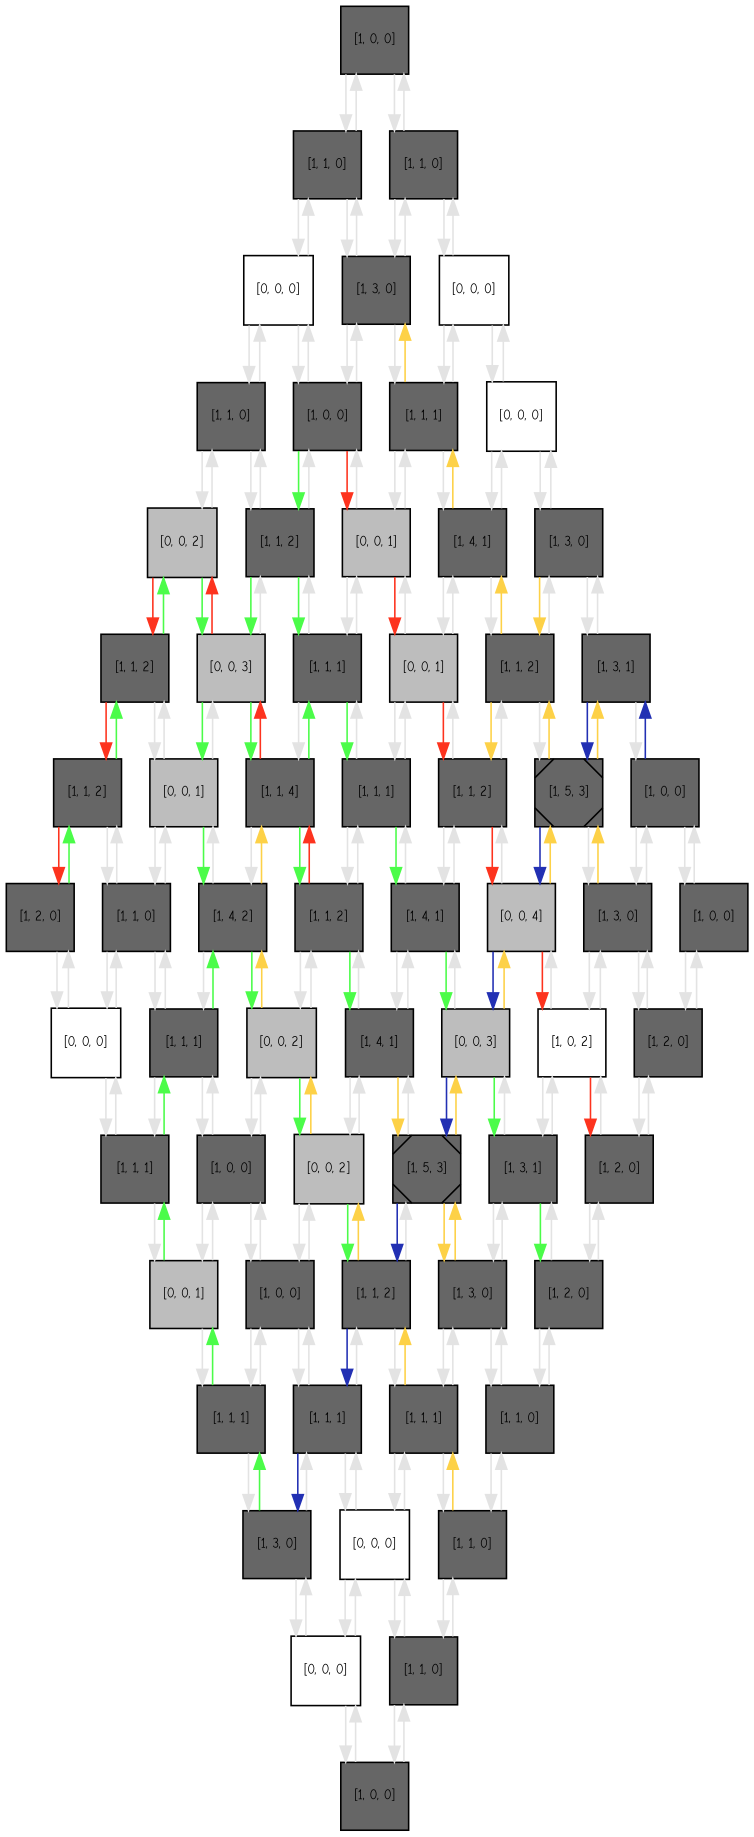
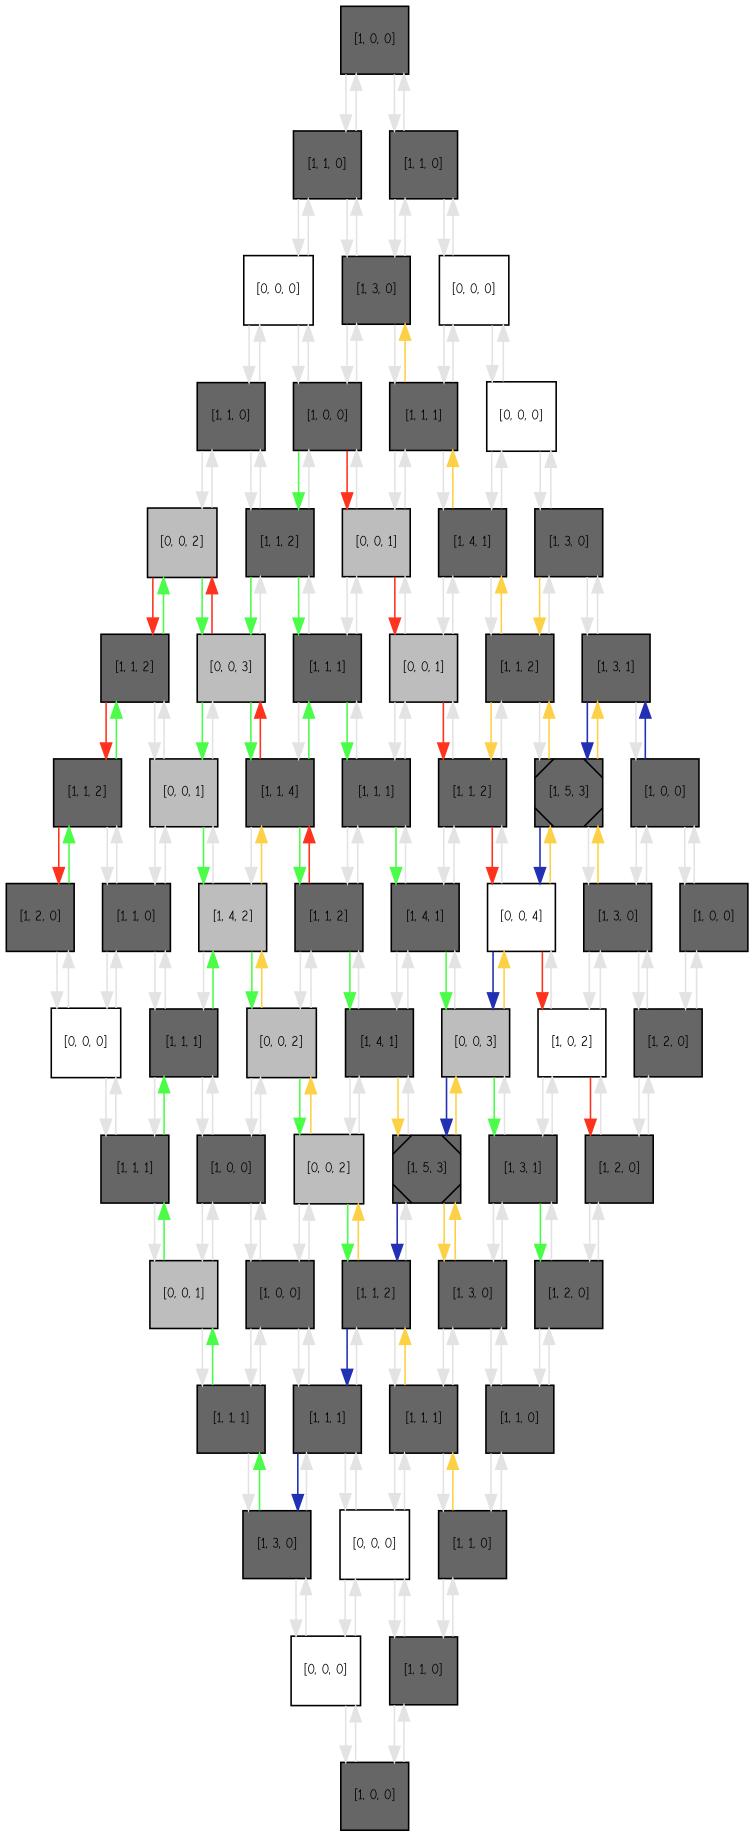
(233, 917) -> (233, 917)
(521, 917) -> (521, 917)
